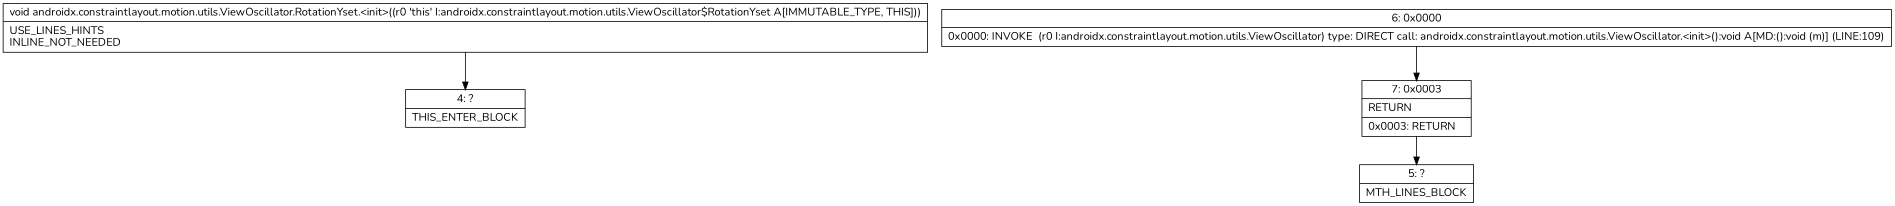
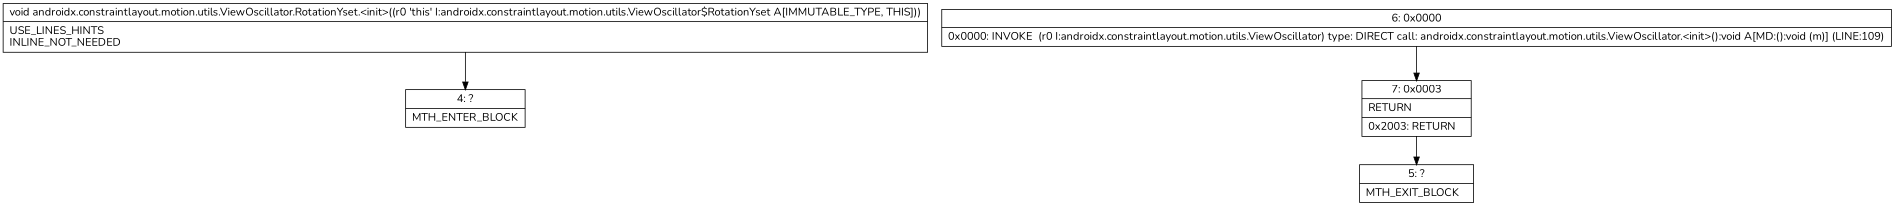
(465, 118) -> (465, 118)
(1417, 127) -> (1417, 127)
(1417, 193) -> (1413, 193)
